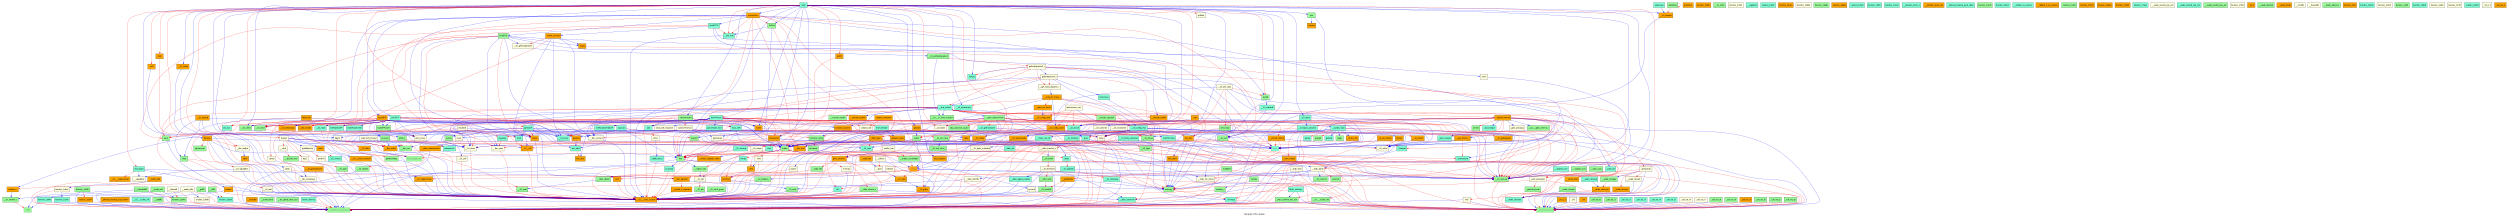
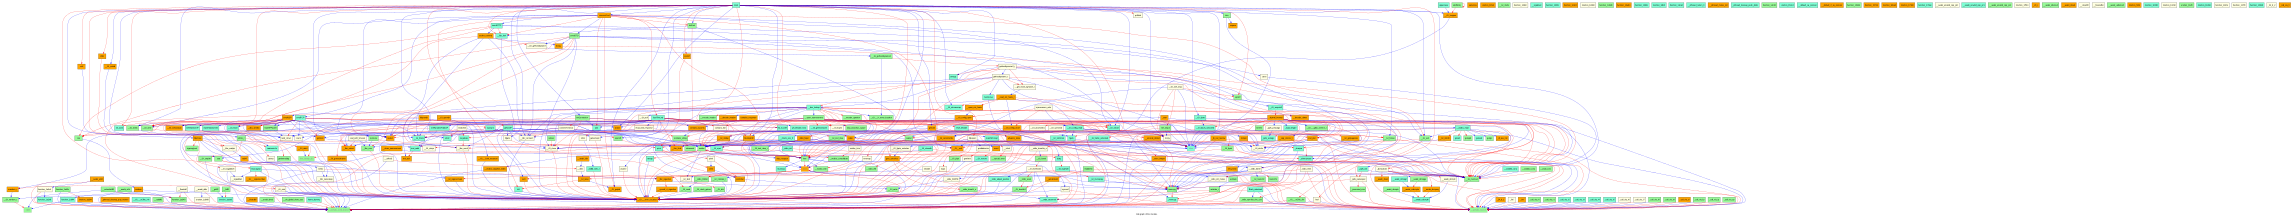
(559, 132) -> (689, 111)
